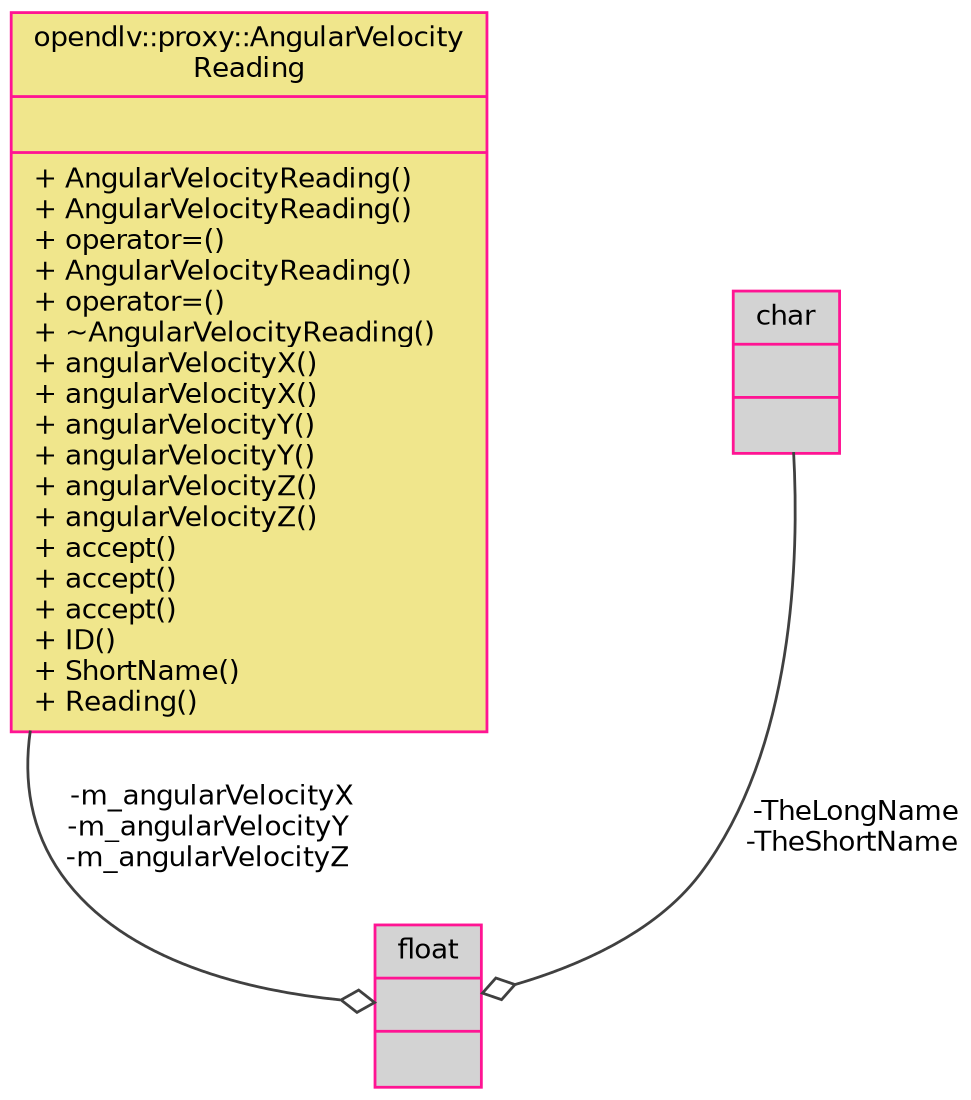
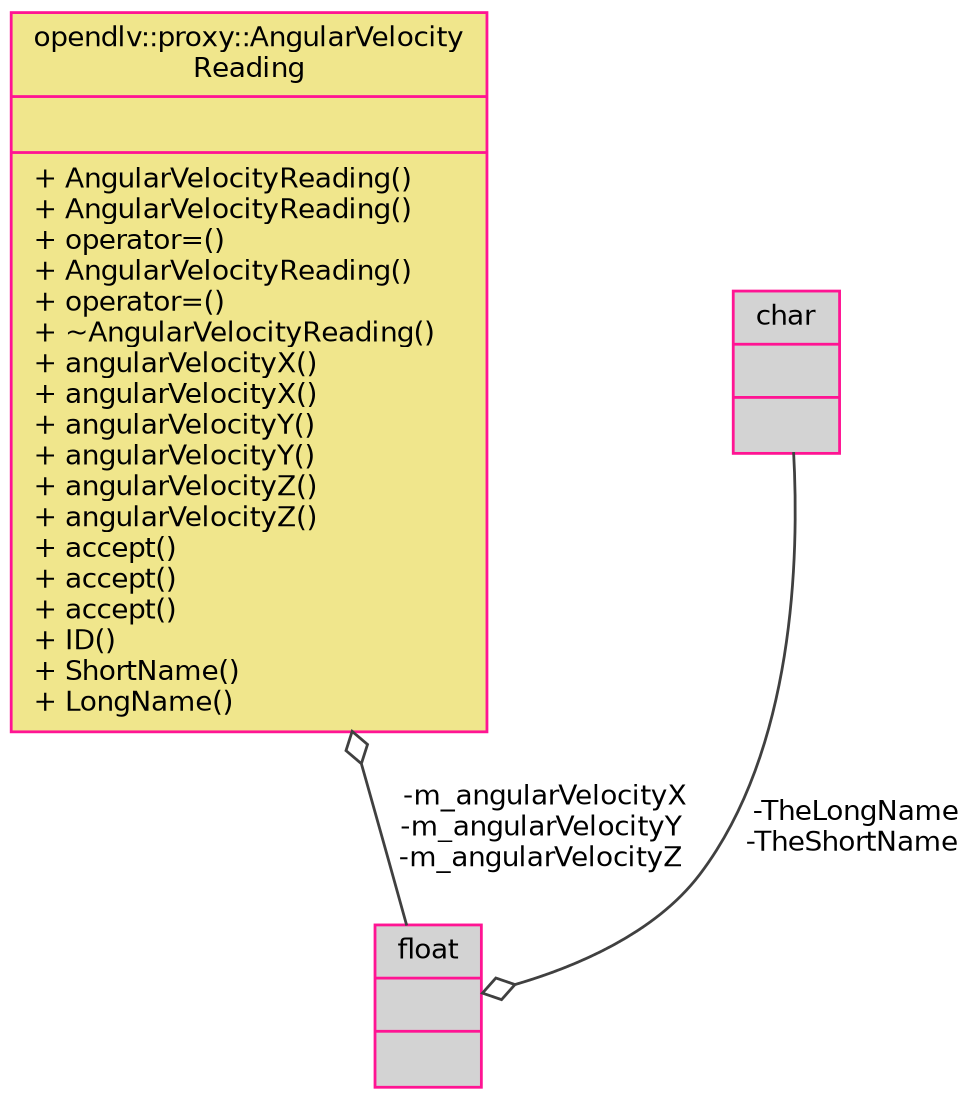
(116, 702) -> (134, 702)
(120, 931) -> (384, 845)
